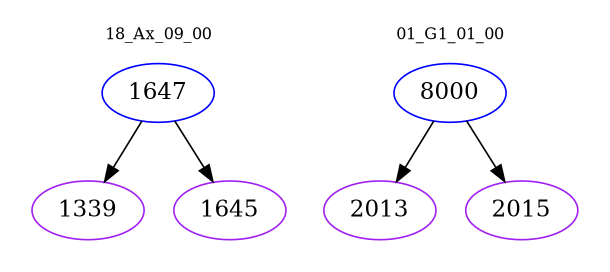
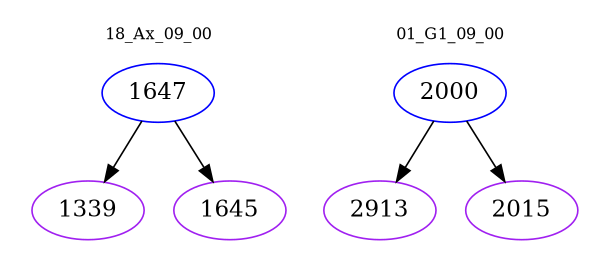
(451, 35) -> (451, 35)
(450, 93) -> (450, 93)
(380, 210) -> (380, 210)
